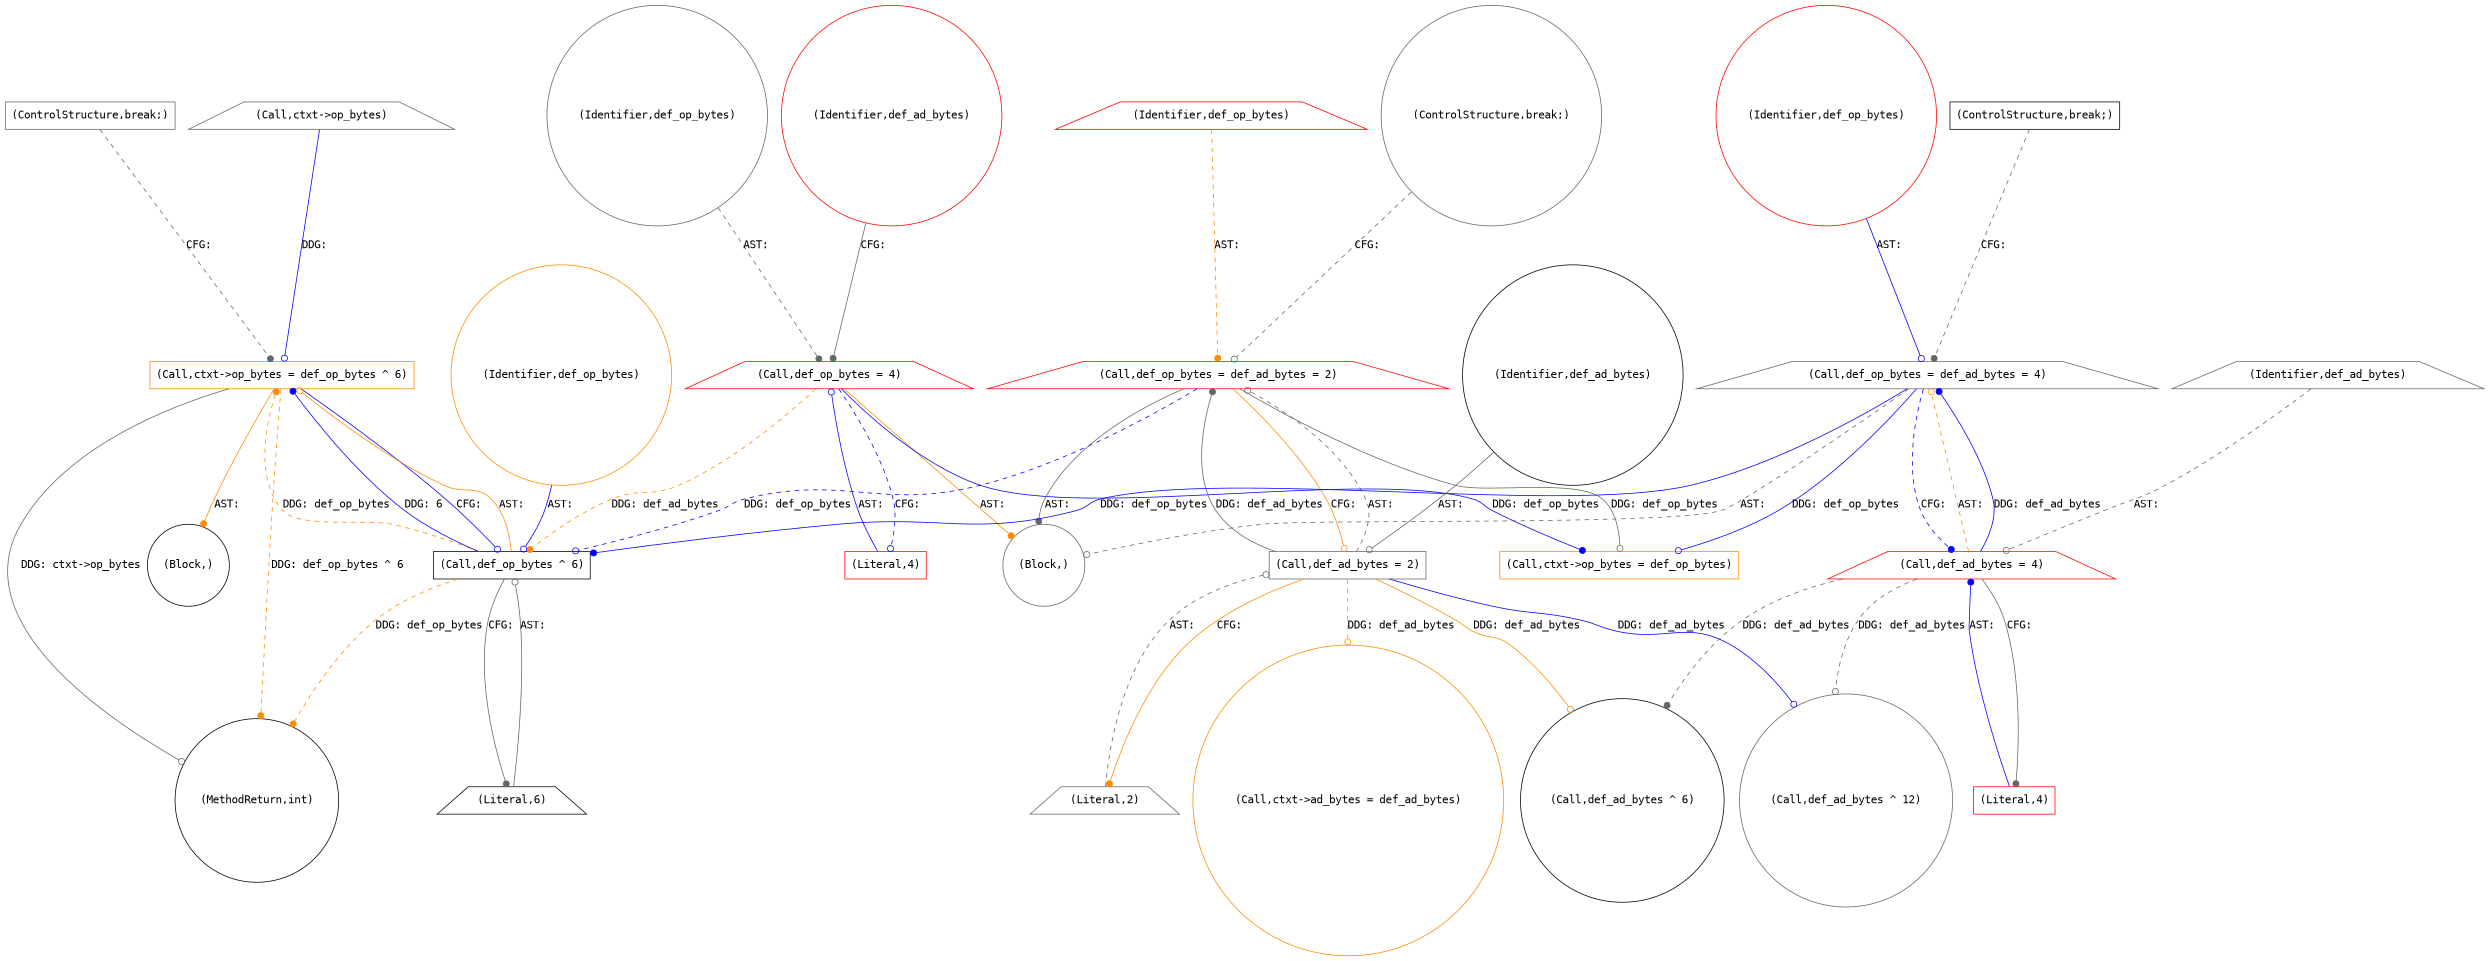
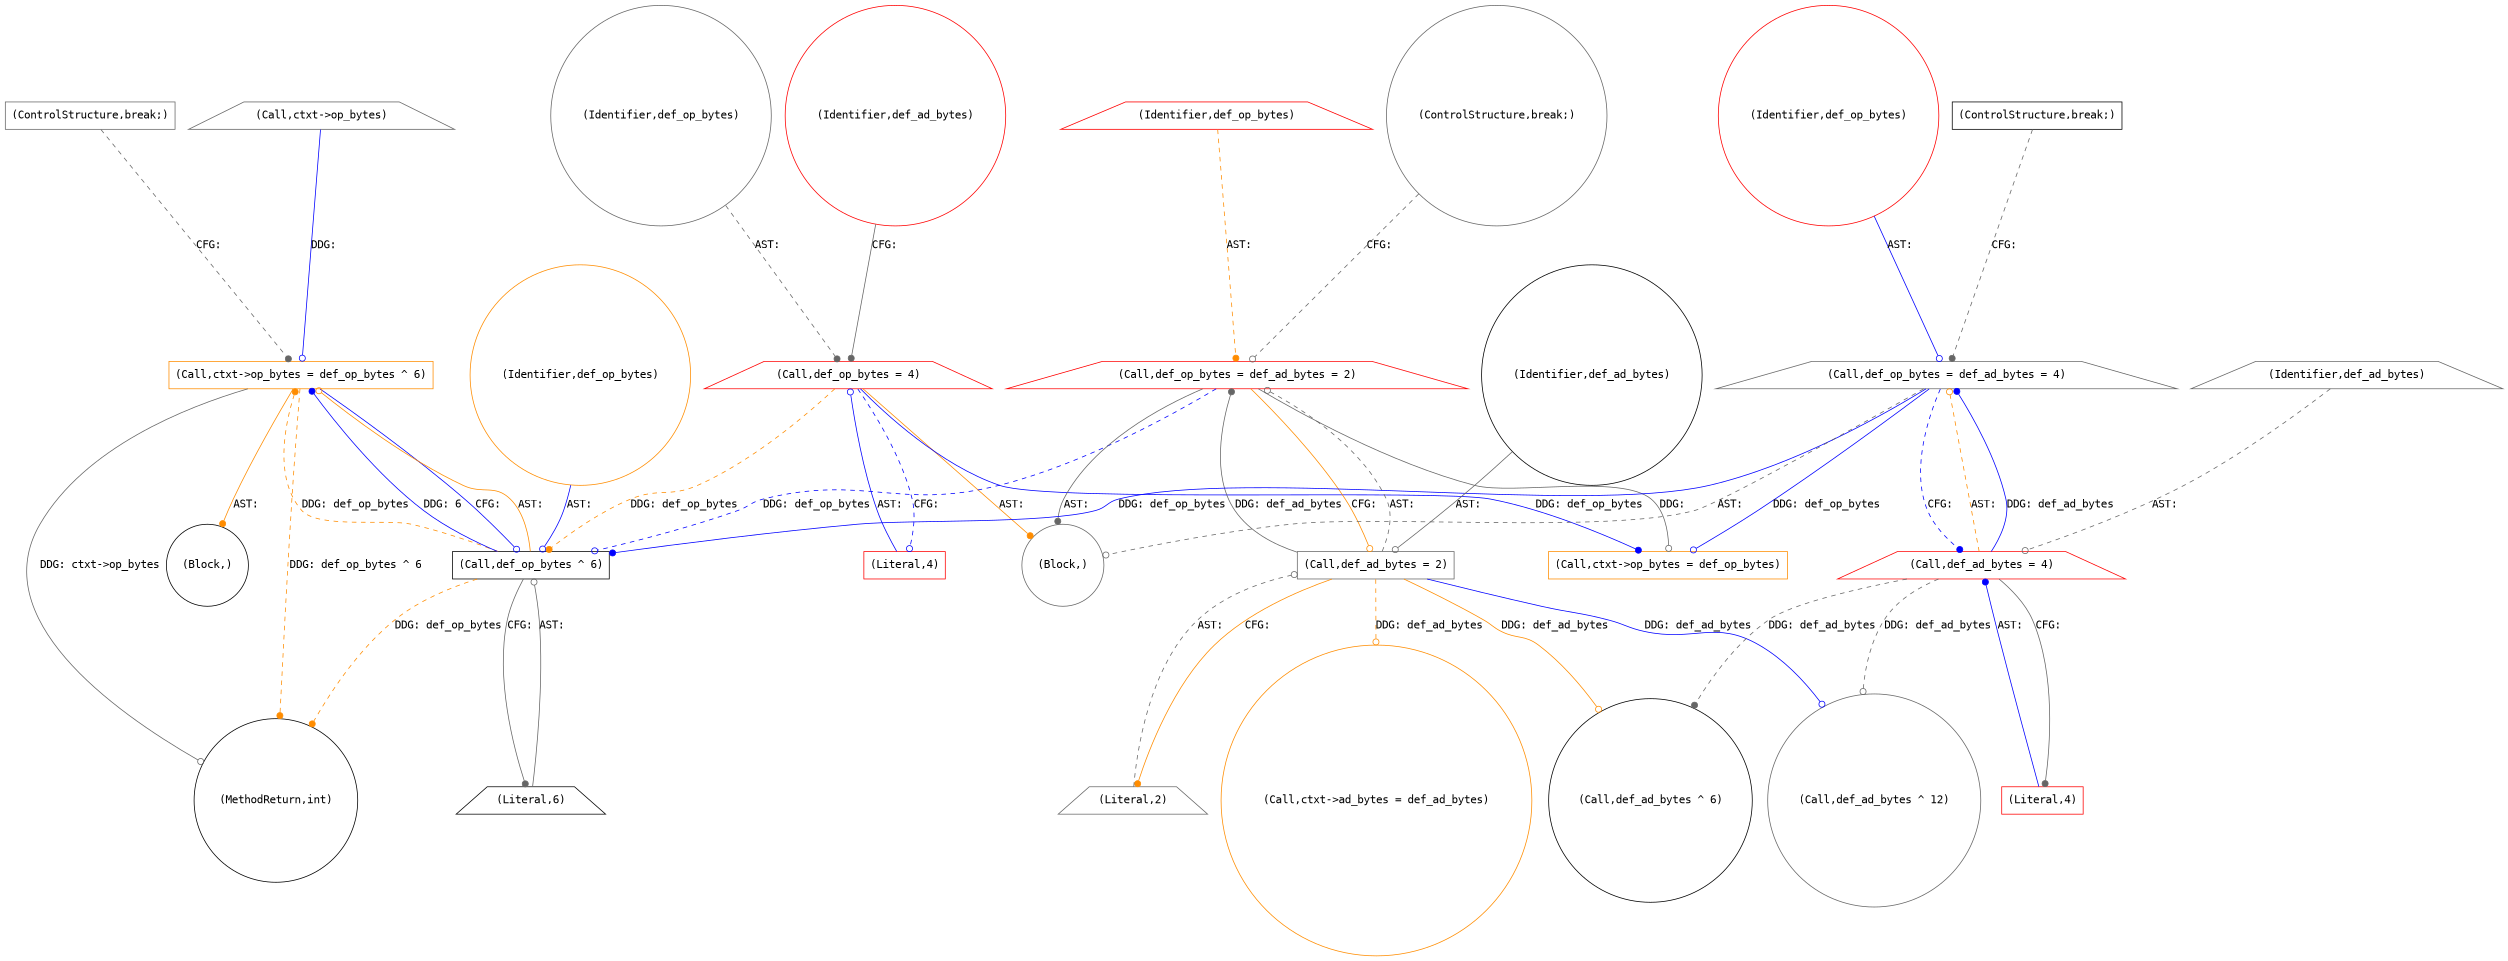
(665, 505) -> (684, 505)
(1665, 505) -> (1676, 505)
